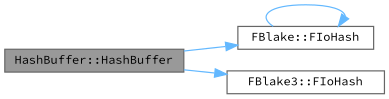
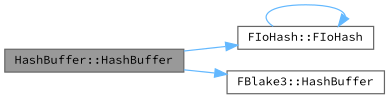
(306, 38) -> (306, 38)
(306, 82) -> (306, 82)
